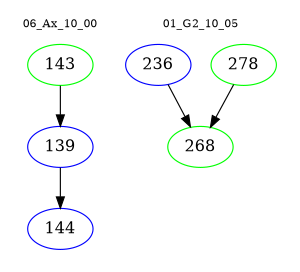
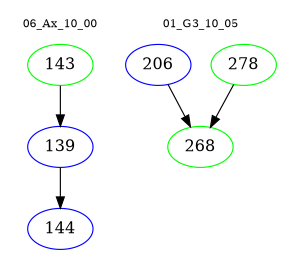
(201, 24) -> (201, 24)
(158, 65) -> (158, 65)
